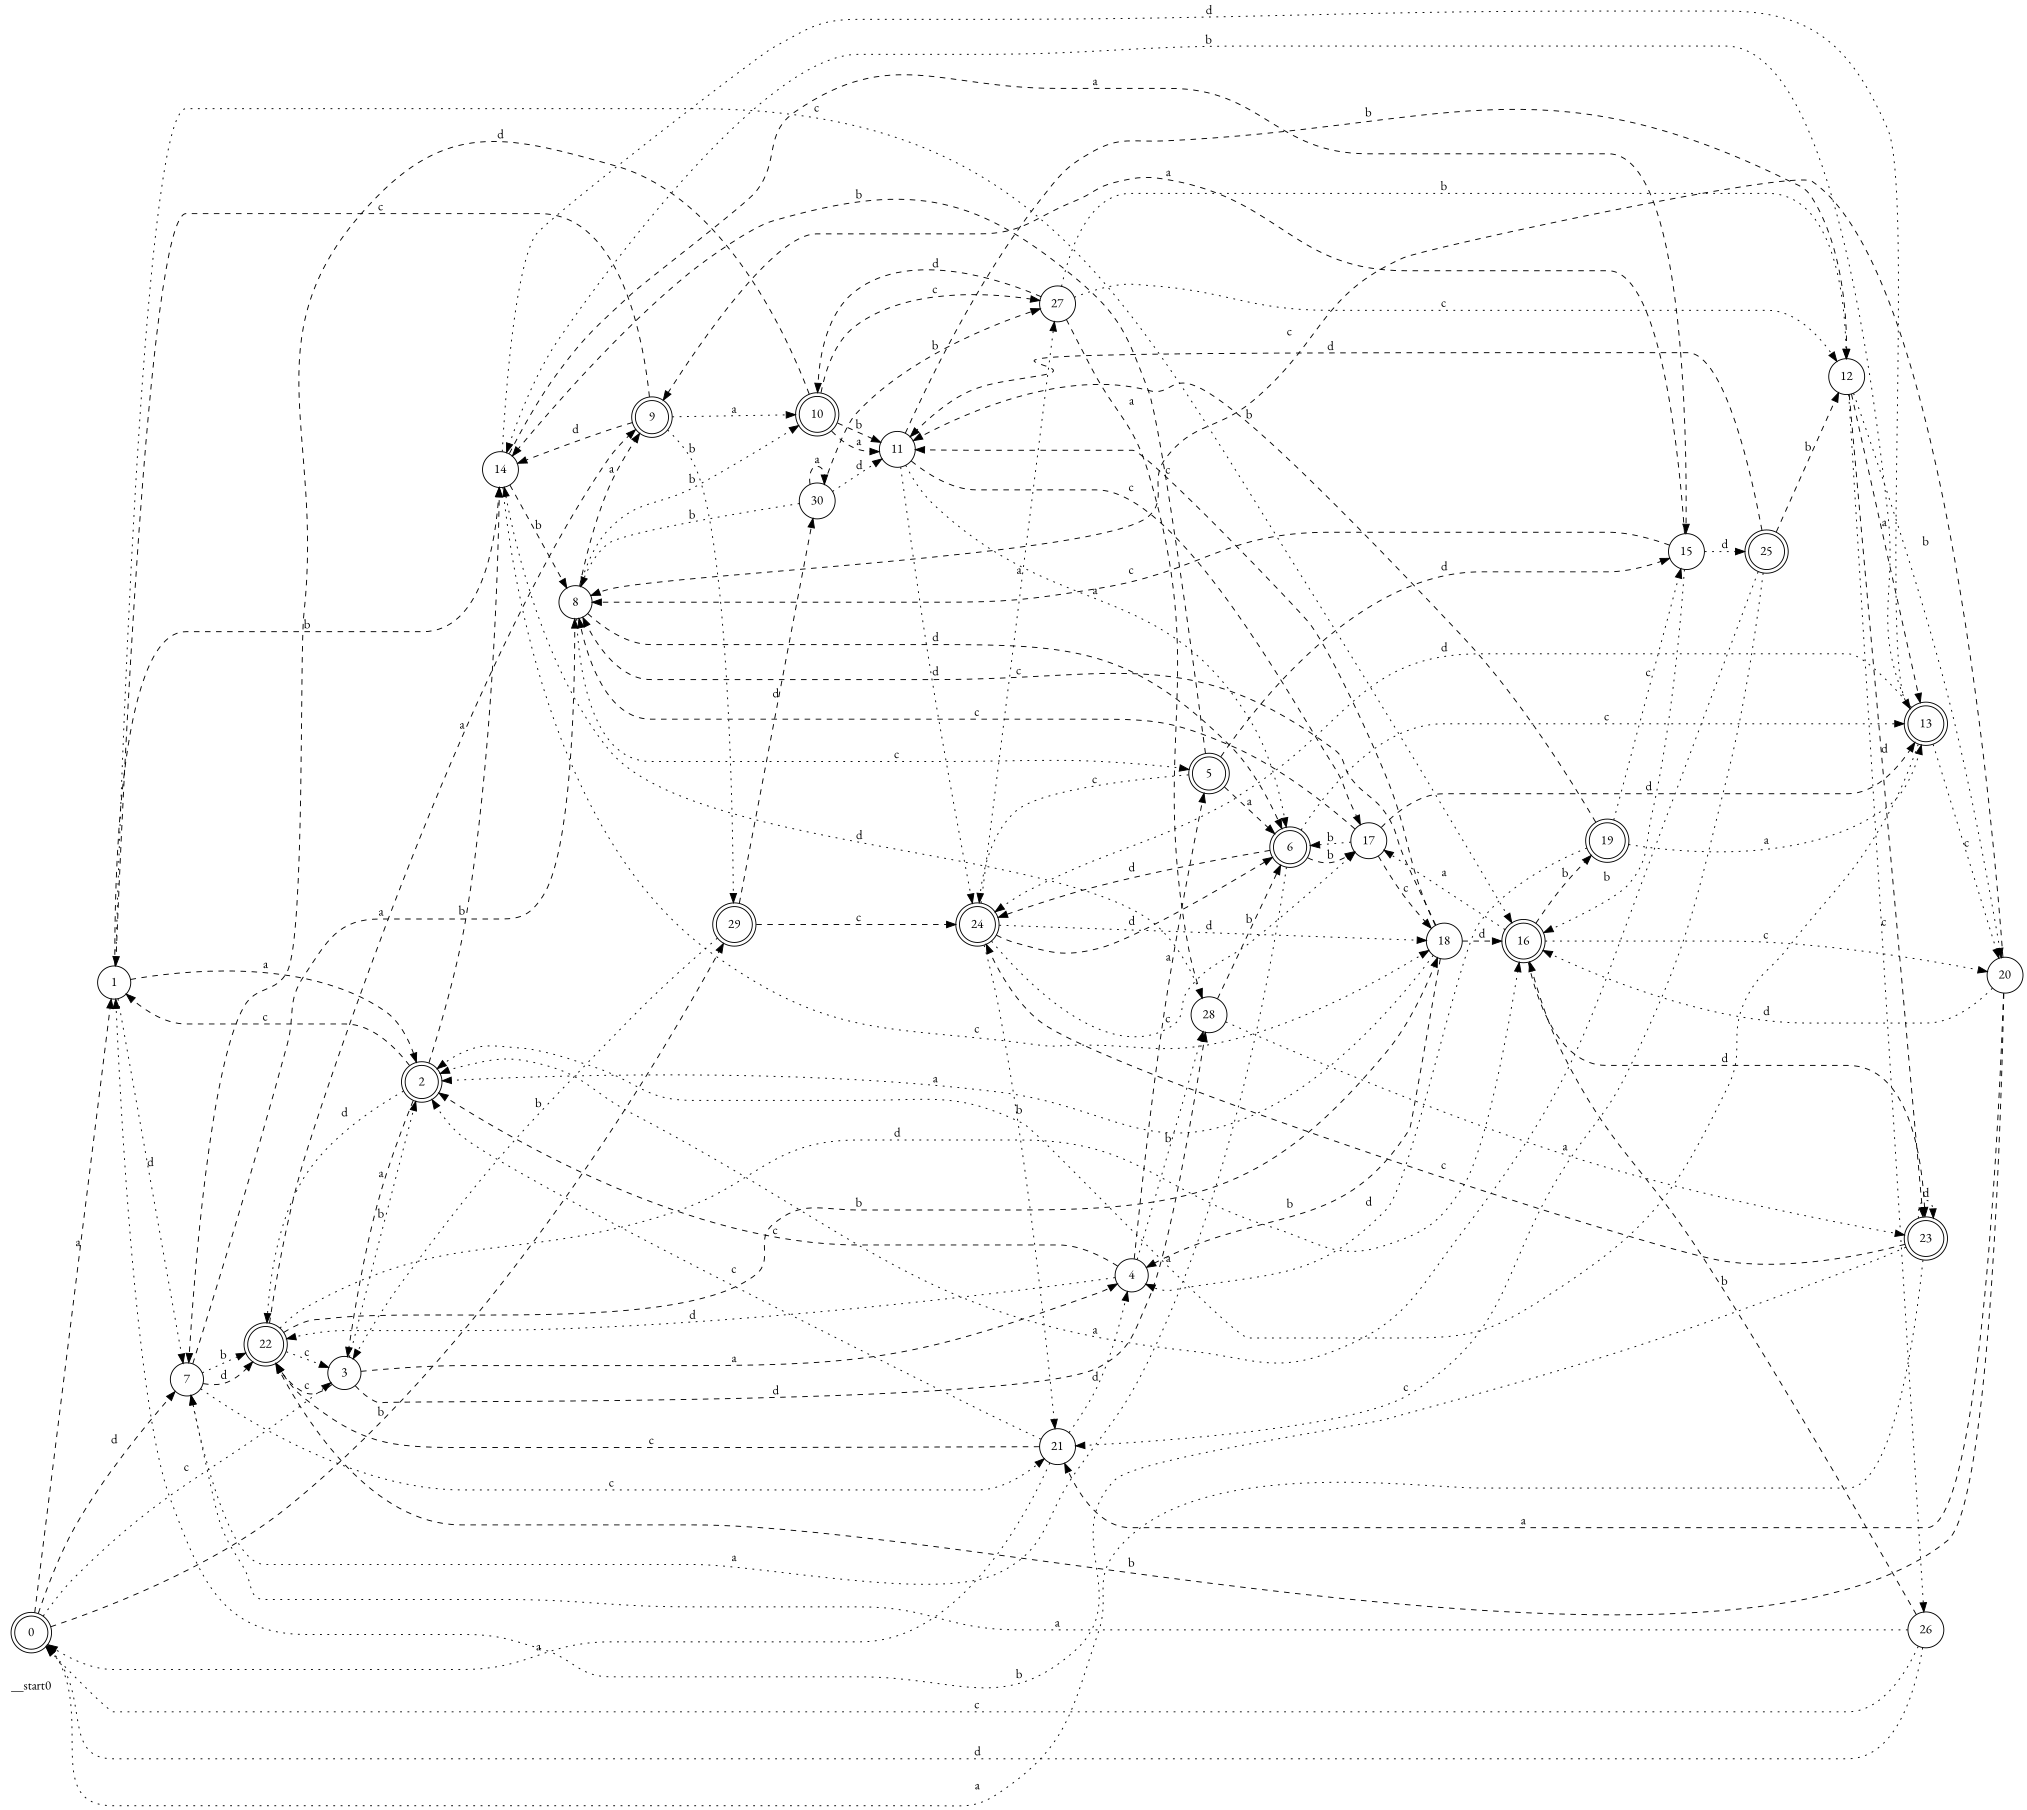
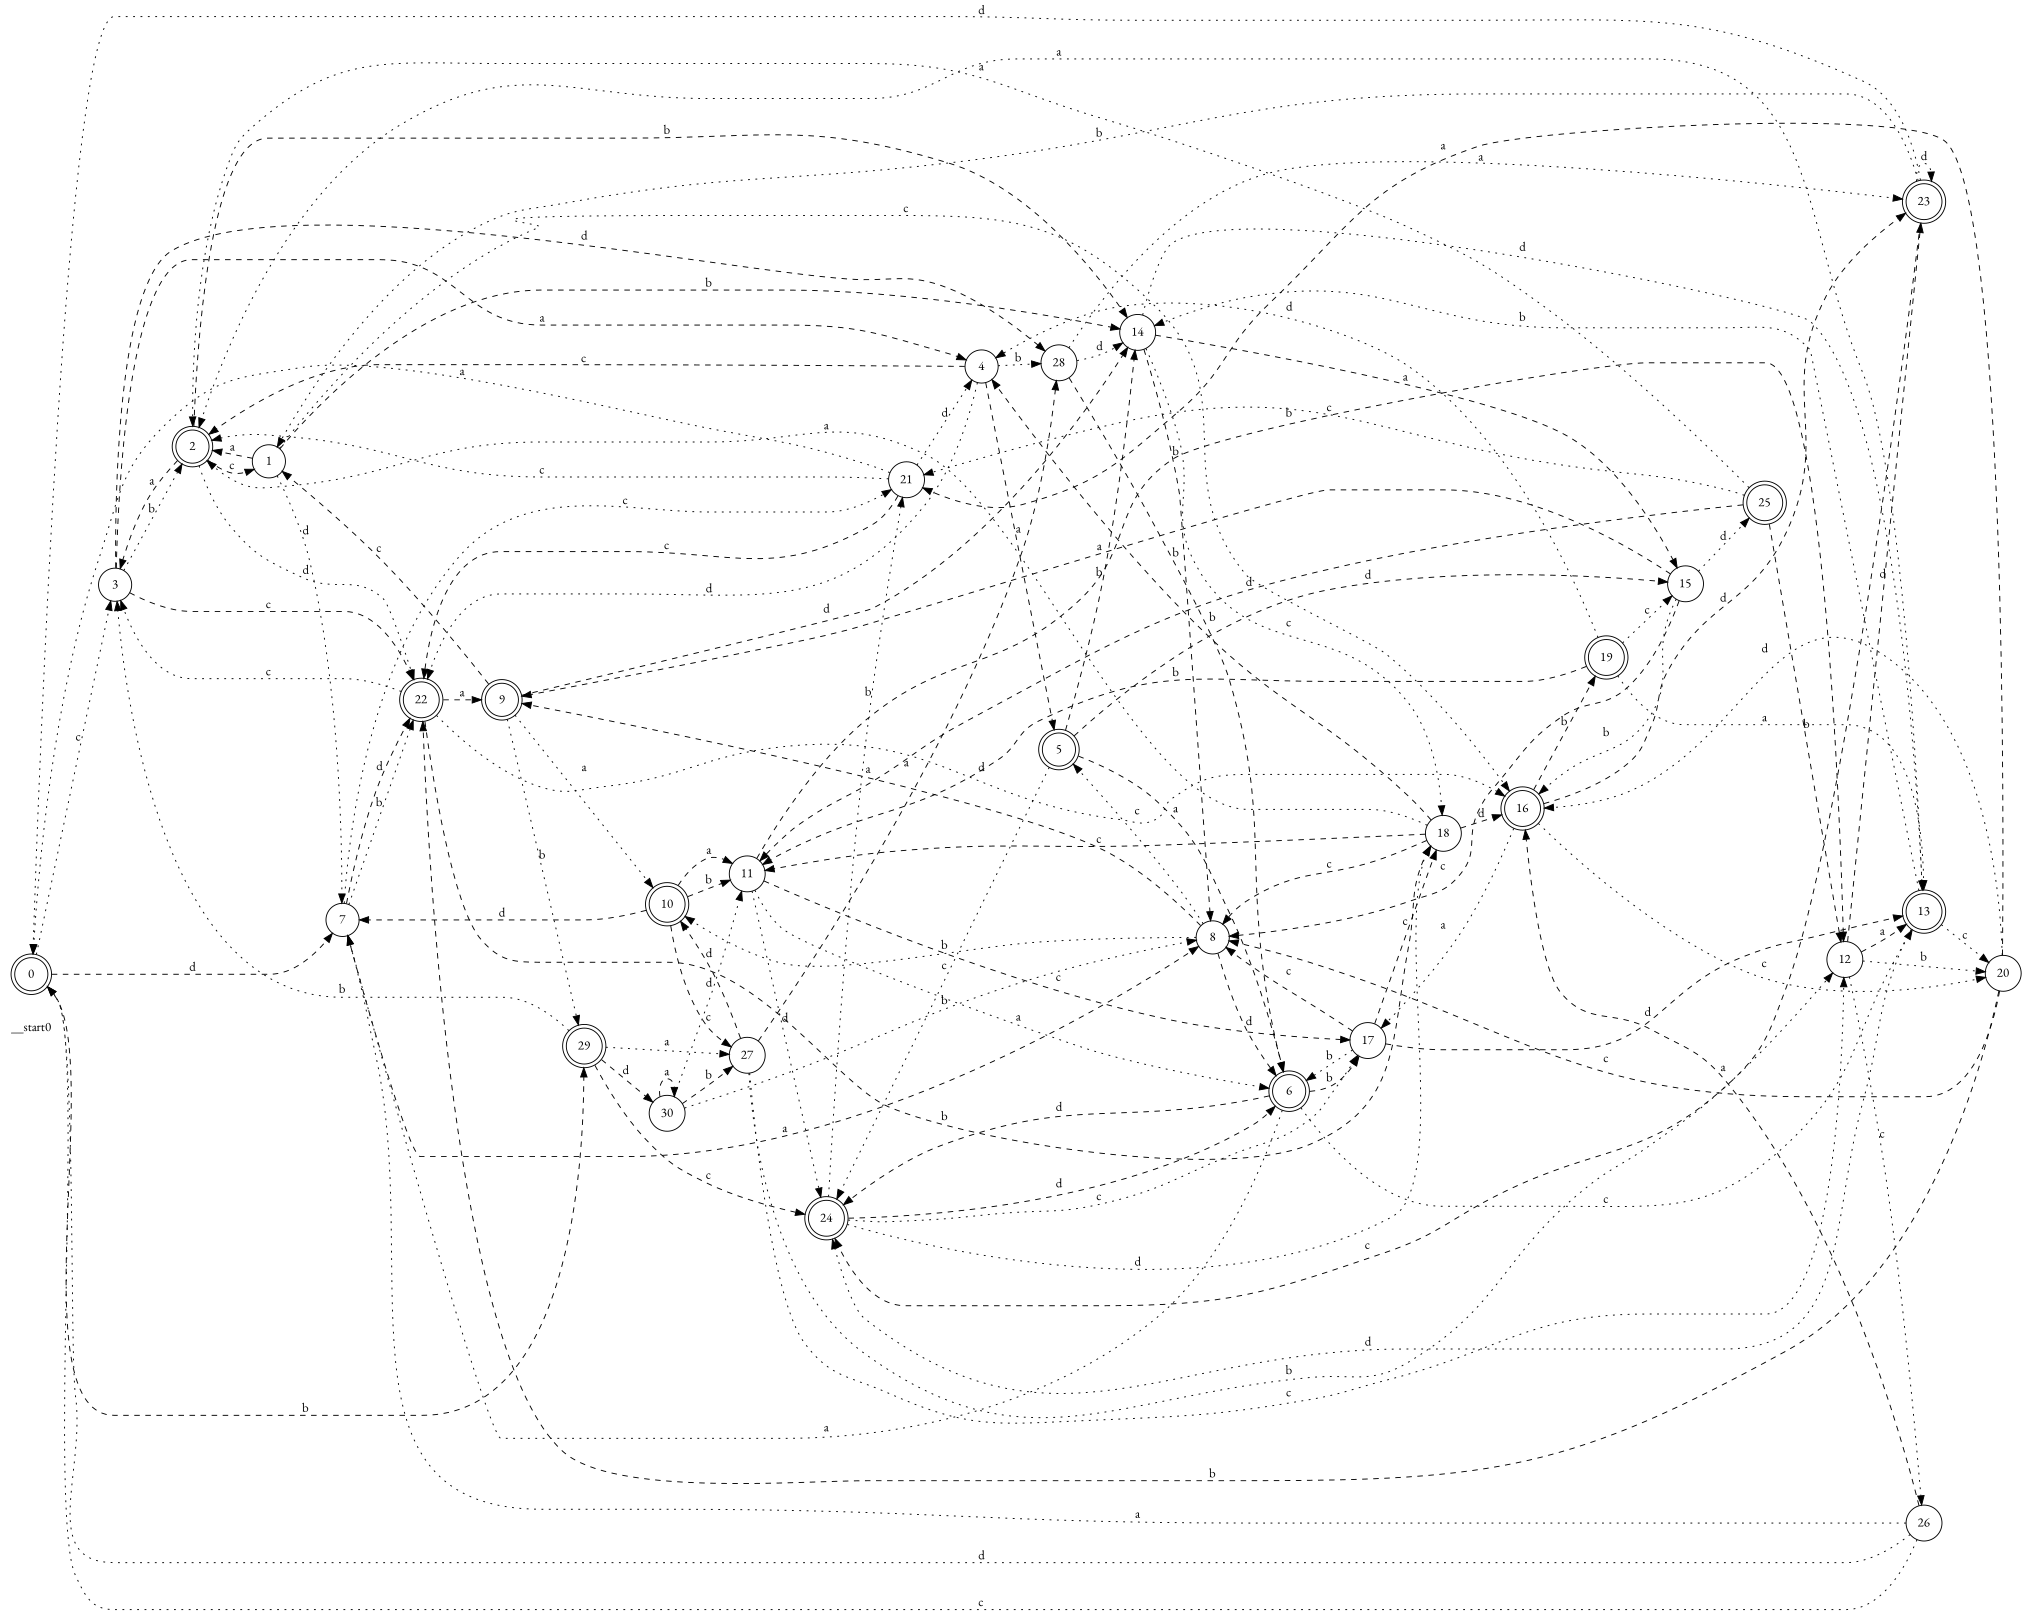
(1017, 617) -> (663, 1050)
(1725, 1281) -> (1723, 1068)
(72, 1310) -> none
(977, 1786) -> (982, 11)
